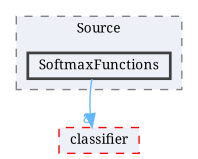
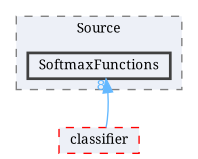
(90, 98) -> (108, 110)
